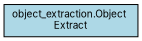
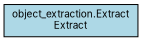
(71, 21) -> (71, 21)
